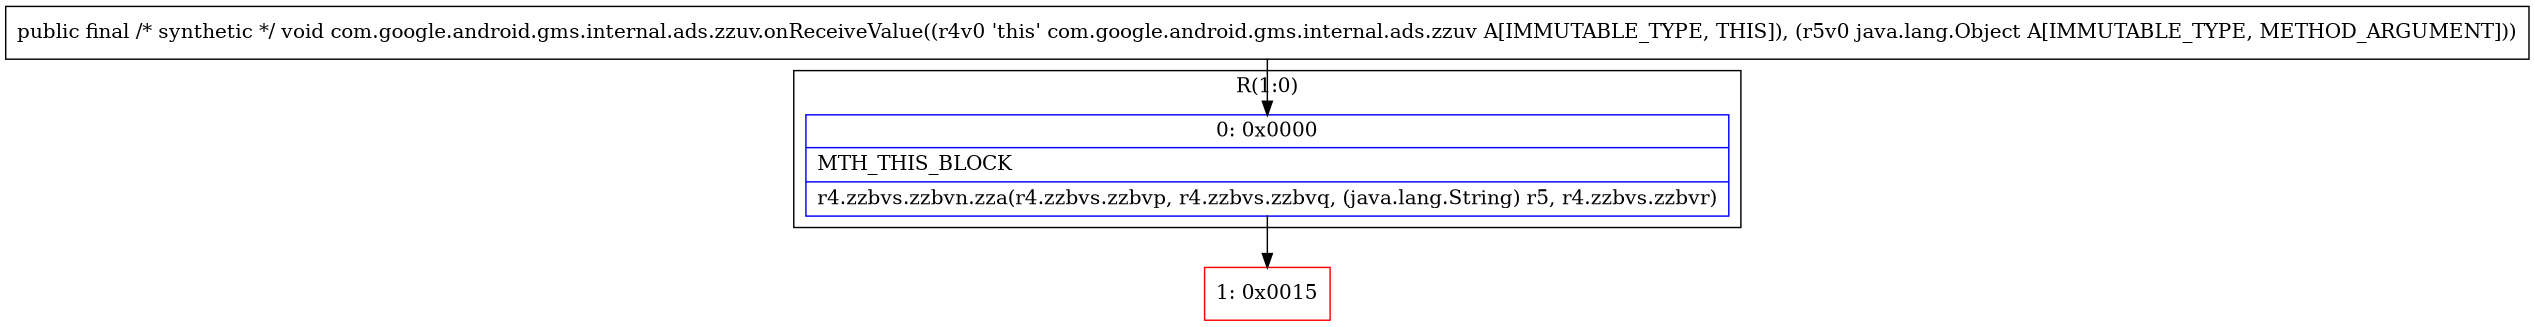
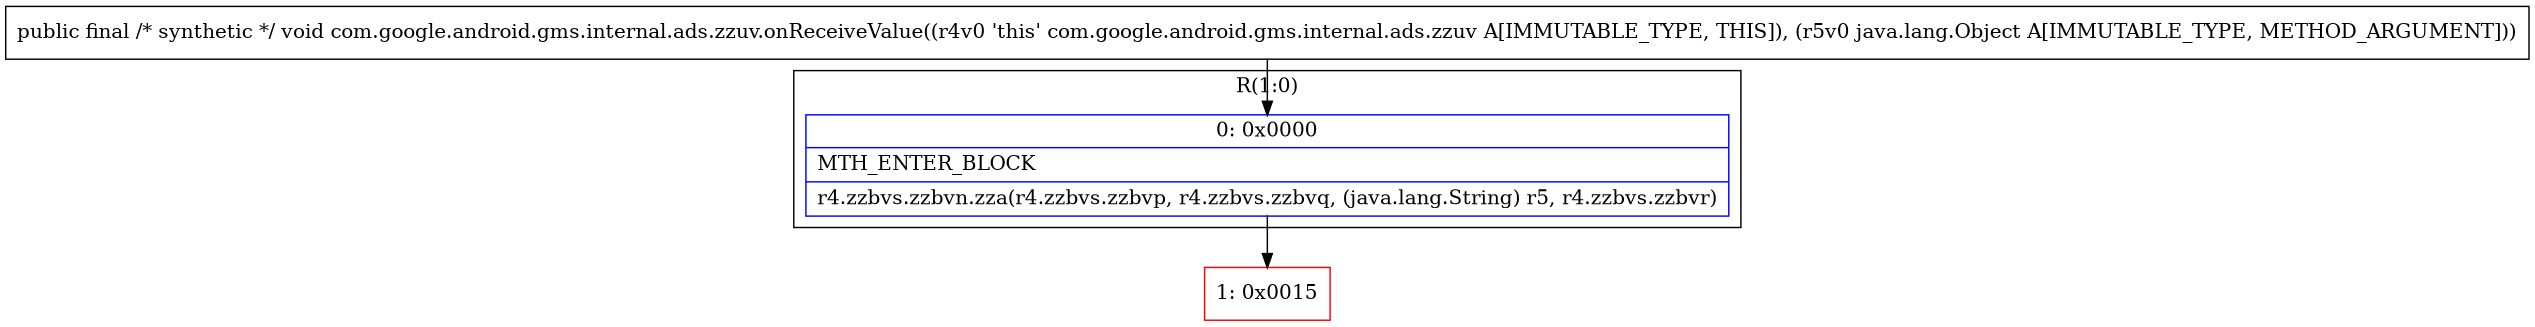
(915, 164) -> (927, 164)
